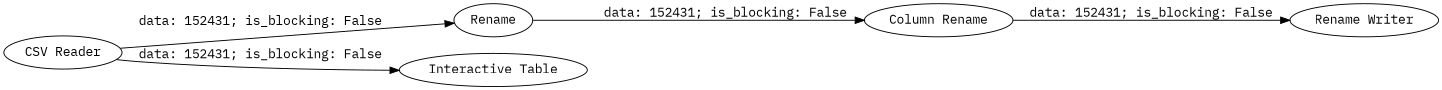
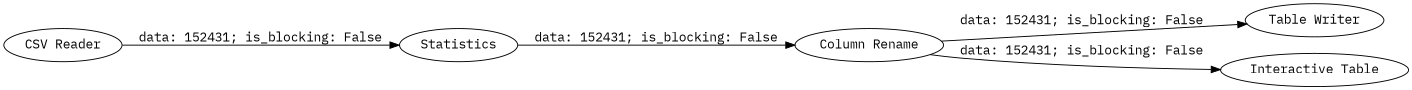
(493, 20) -> (459, 45)
(1364, 20) -> (1315, 20)
(253, 68) -> (1070, 65)
